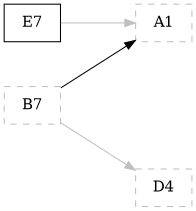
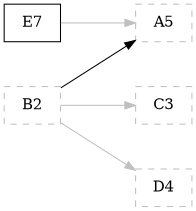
(164, 23) -> (164, 23)
(32, 105) -> (32, 105)
none -> (164, 105)
